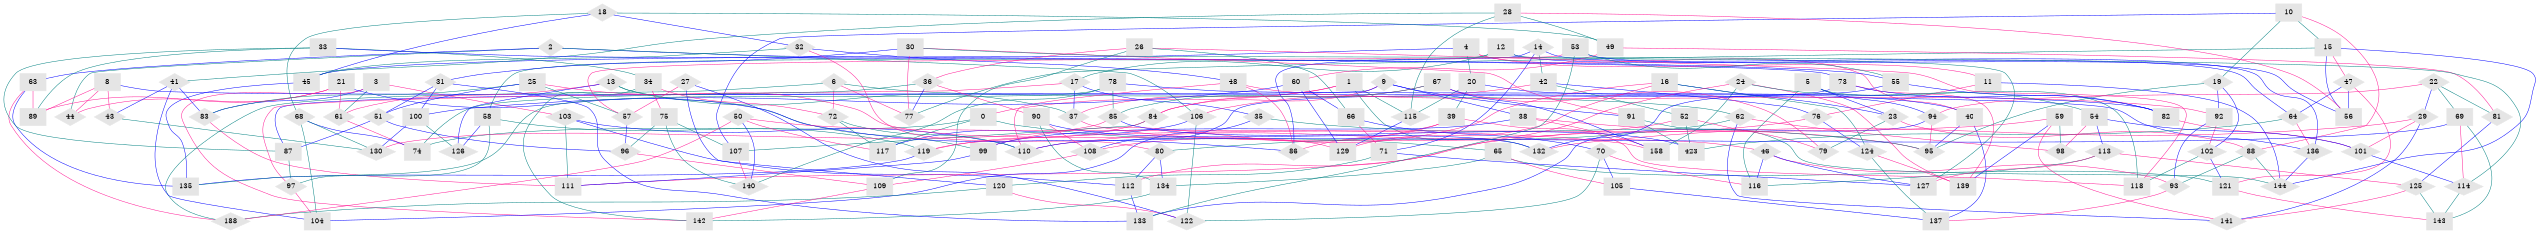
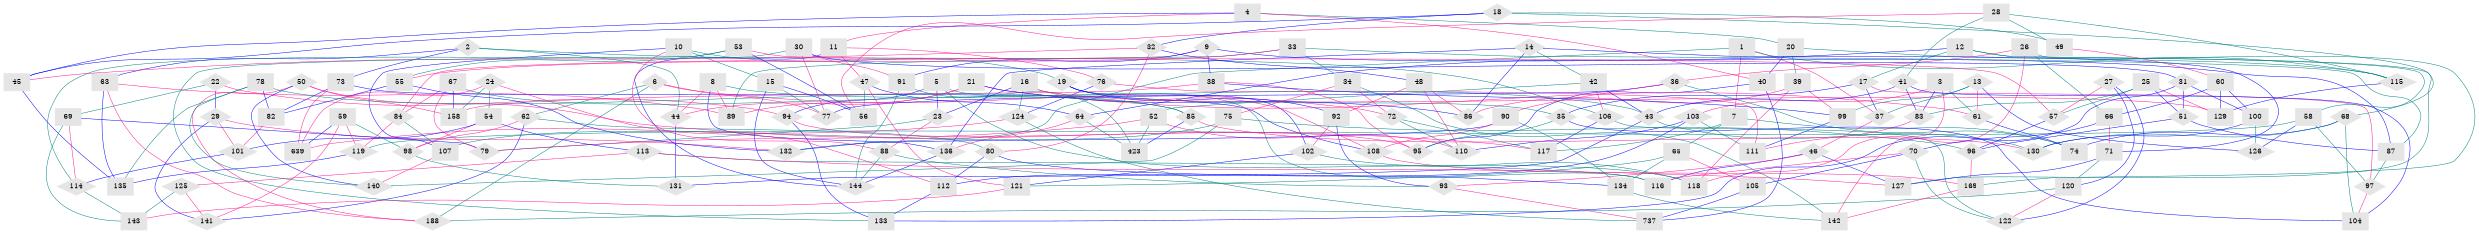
(553, 58) -> (583, 59)
(1110, 59) -> (846, 61)
(2341, 70) -> (854, 70)
(1626, 90) -> (1628, 104)
(2349, 100) -> (864, 99)
(109, 101) -> (1184, 93)
(2047, 107) -> (1310, 103)
(983, 117) -> (1734, 117)
(2497, 117) -> none
(376, 133) -> (2014, 130)
(1918, 142) -> (269, 130)
none -> (676, 187)
(880, 187) -> (1971, 187)
(1963, 187) -> (298, 152)
(1936, 221) -> (1650, 221)
